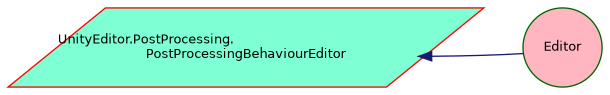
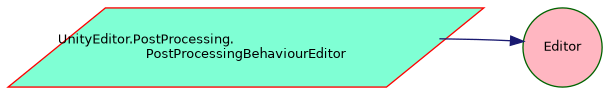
(478, 55) -> (475, 39)
